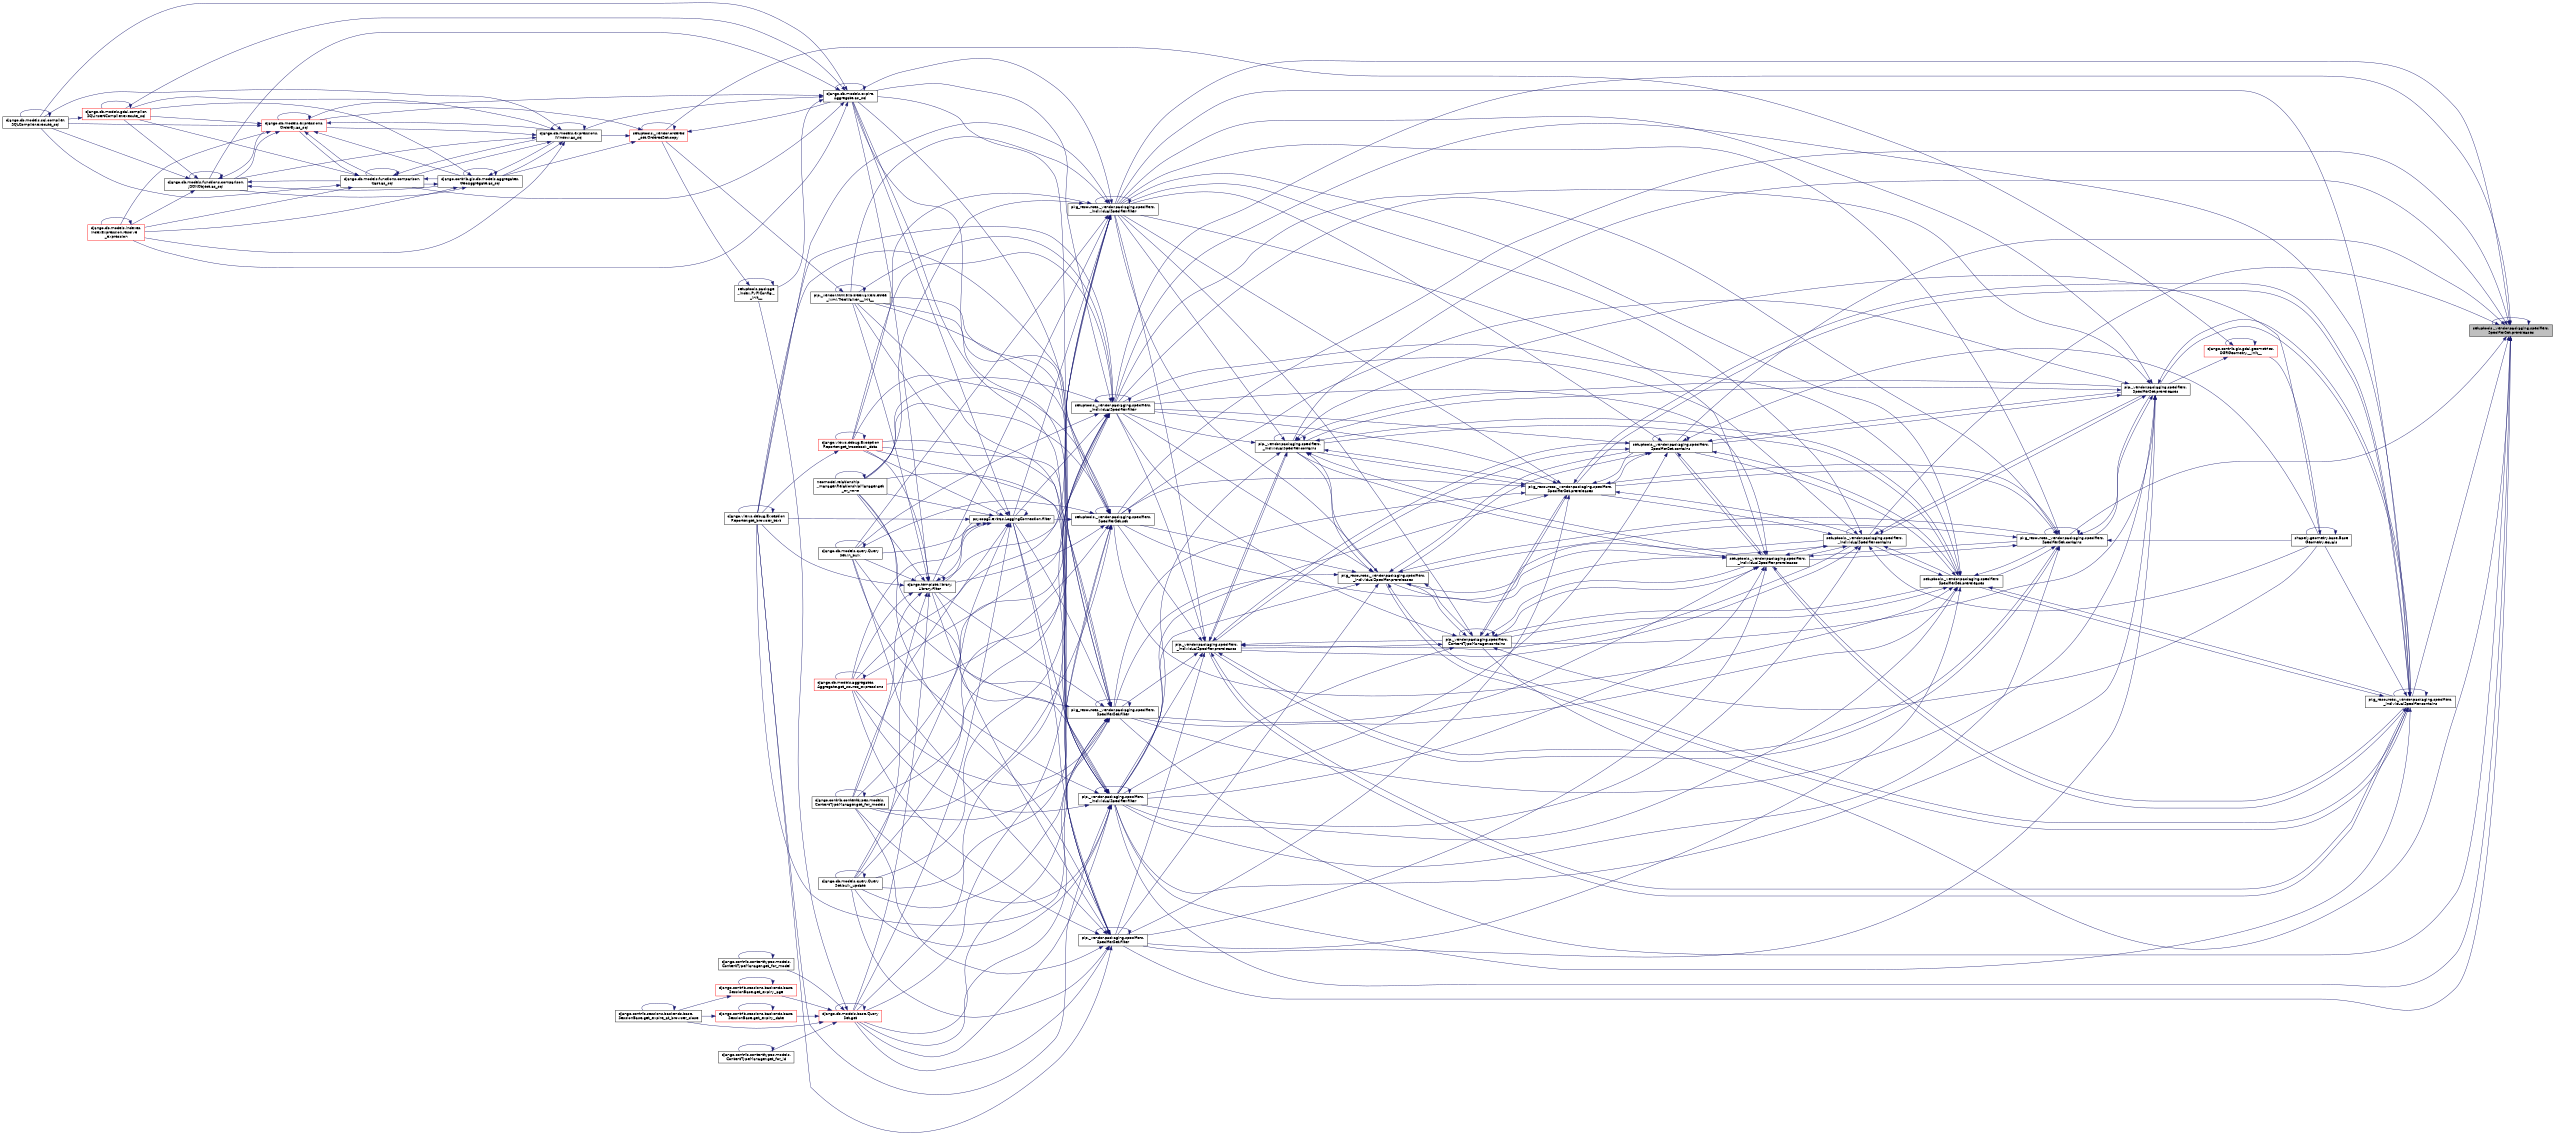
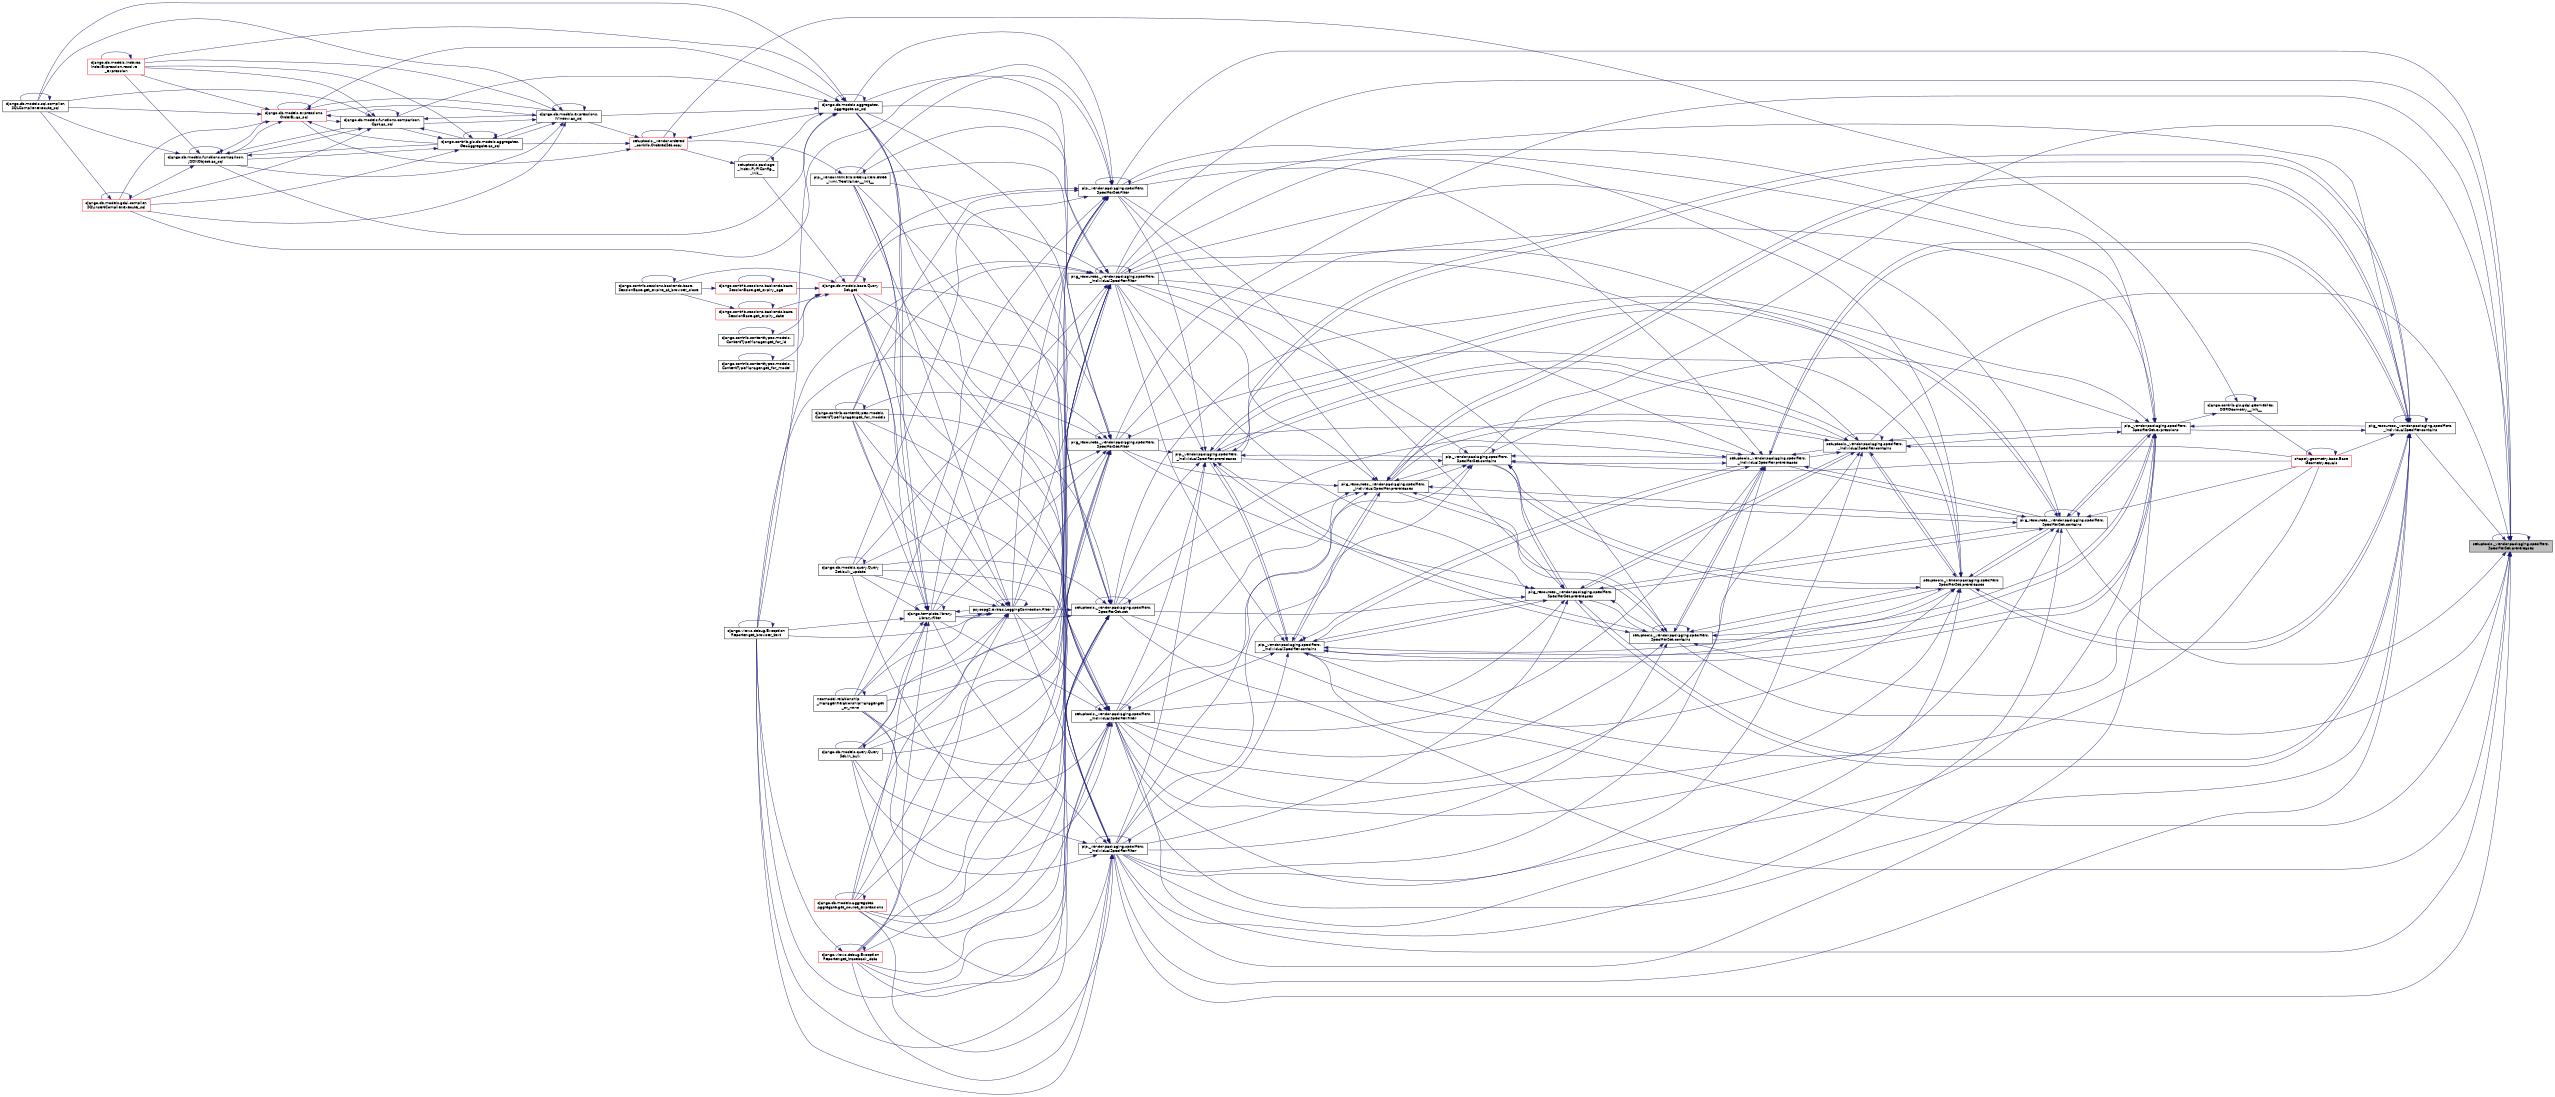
(850, 96) -> (850, 107)
(659, 136) -> (659, 143)
none -> (302, 142)
(2241, 351) -> (2241, 408)
(2156, 390) -> (2156, 428)
(2321, 540) -> (2321, 461)
(1477, 642) -> (1477, 459)
